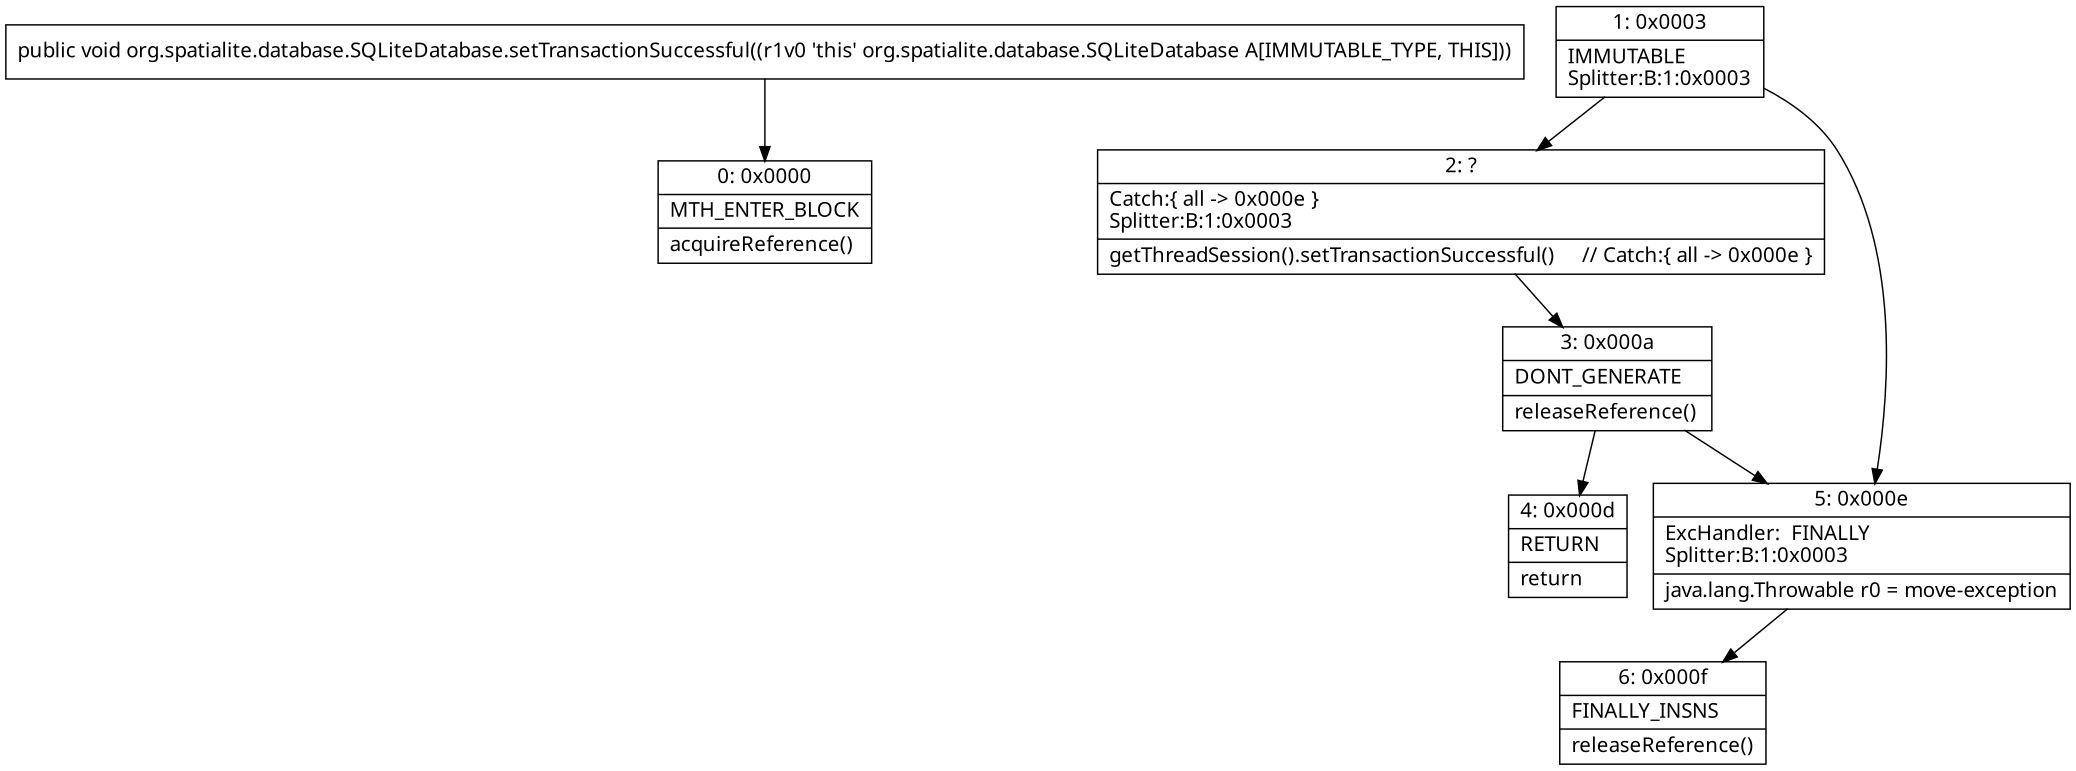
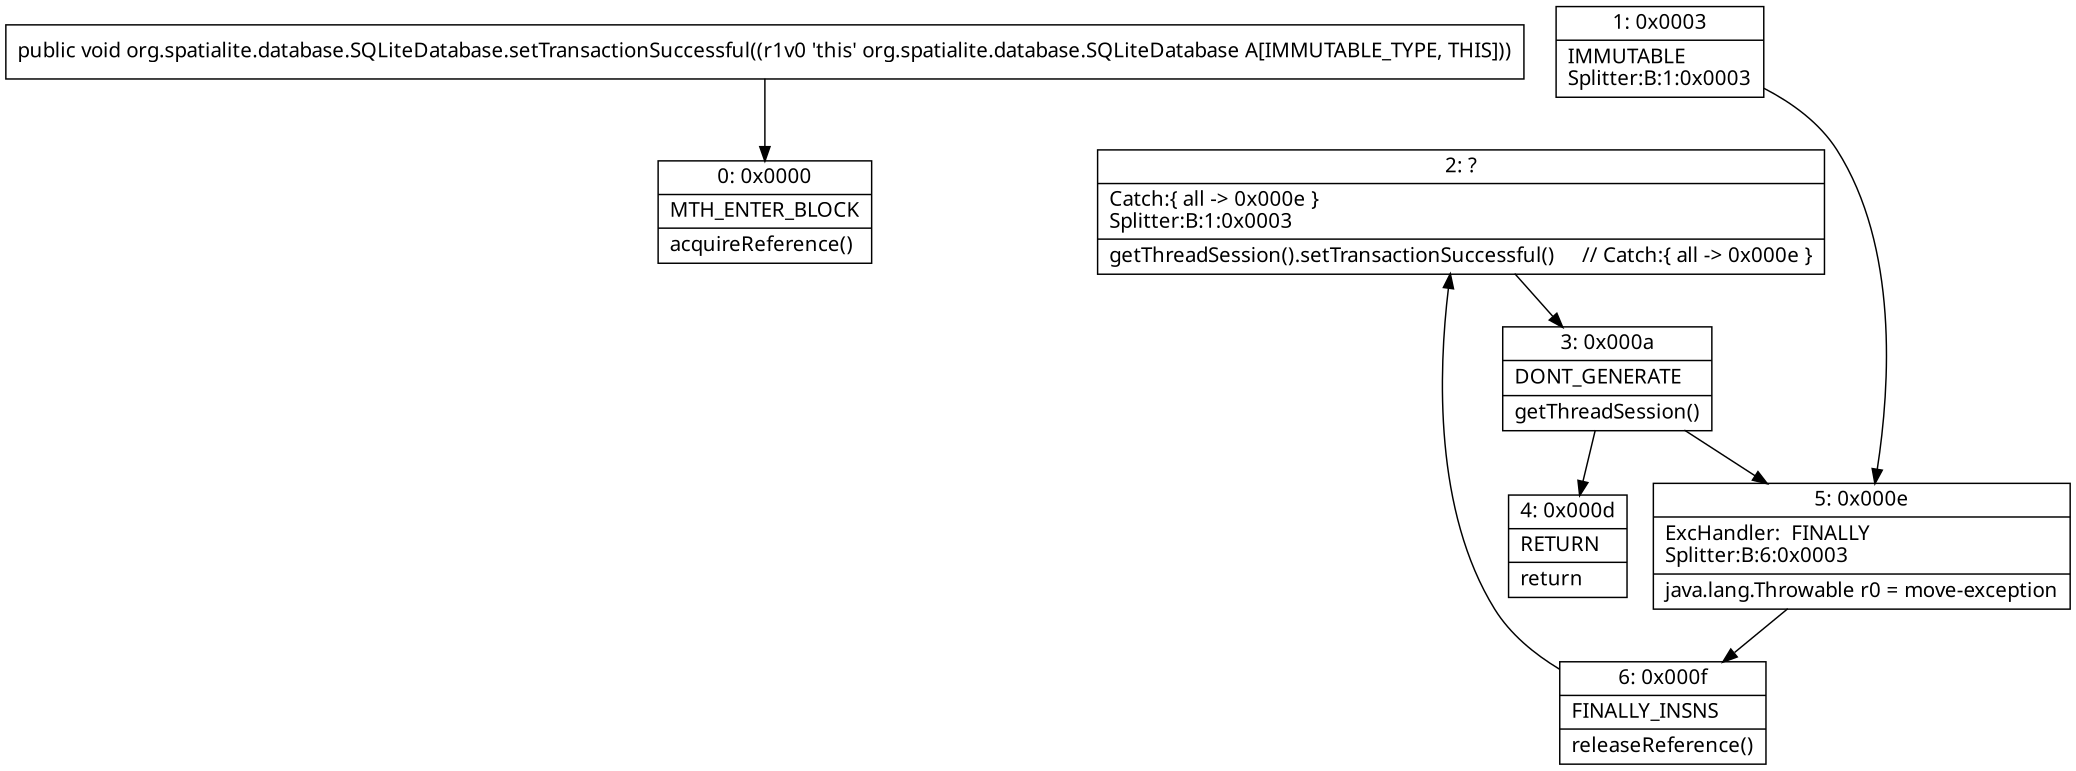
(1577, 119) -> (1453, 497)
(1606, 412) -> (1607, 412)
(1757, 556) -> (1757, 556)
